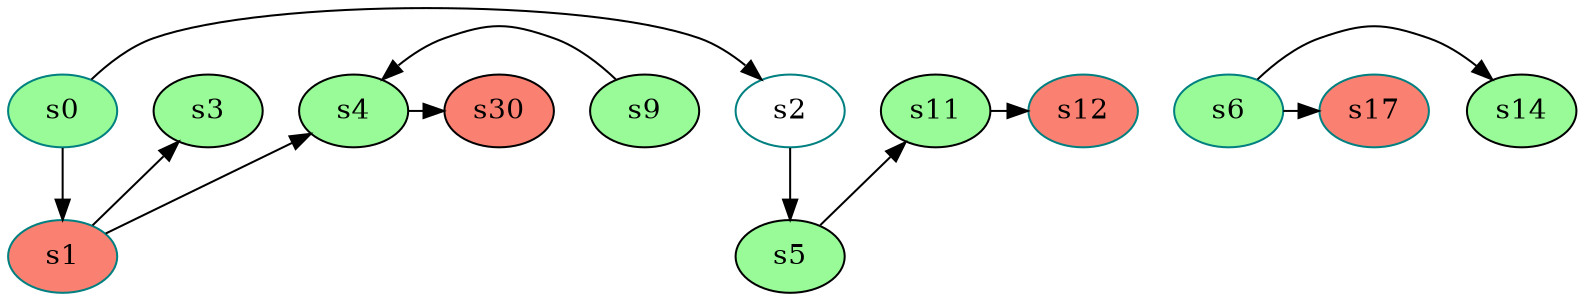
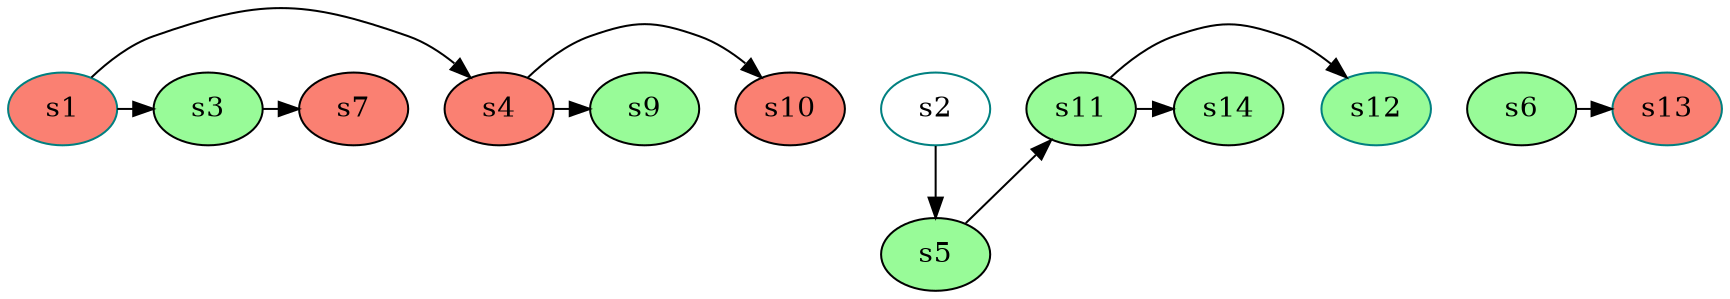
(510, 27) -> (562, 109)
(1364, 27) -> (1145, 109)
none -> (354, 109)
(63, 111) -> none
(354, 111) -> (499, 109)
(499, 111) -> (790, 109)
(1083, 111) -> (1376, 109)
(1229, 111) -> (1522, 109)
(1374, 111) -> (1667, 109)
